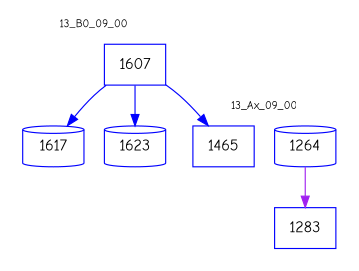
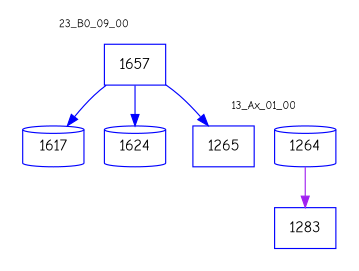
(94, 24) -> (94, 24)
(135, 65) -> (135, 65)
(264, 106) -> (264, 106)
(135, 146) -> (135, 146)
(224, 146) -> (224, 146)
